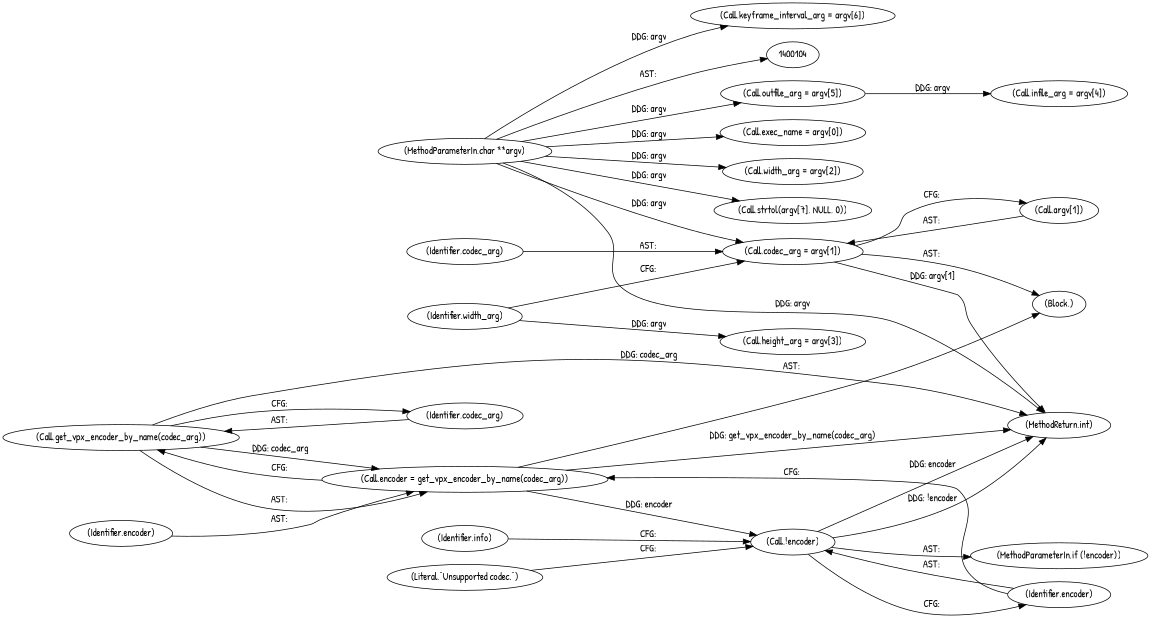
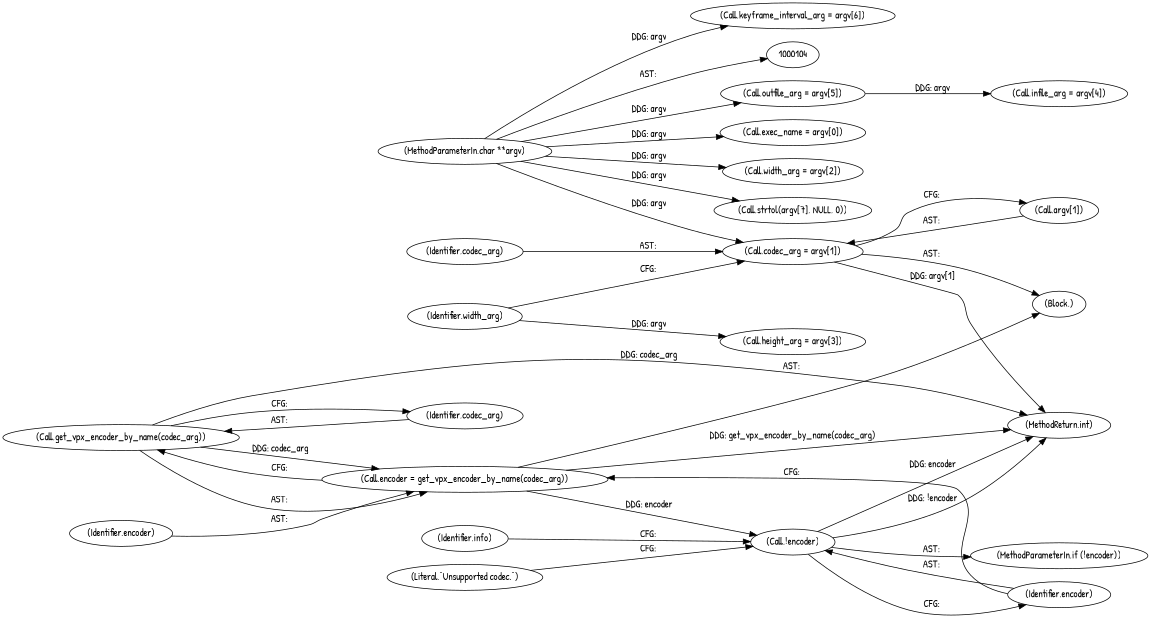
(793, 55) -> (793, 55)
(747, 312) -> none
